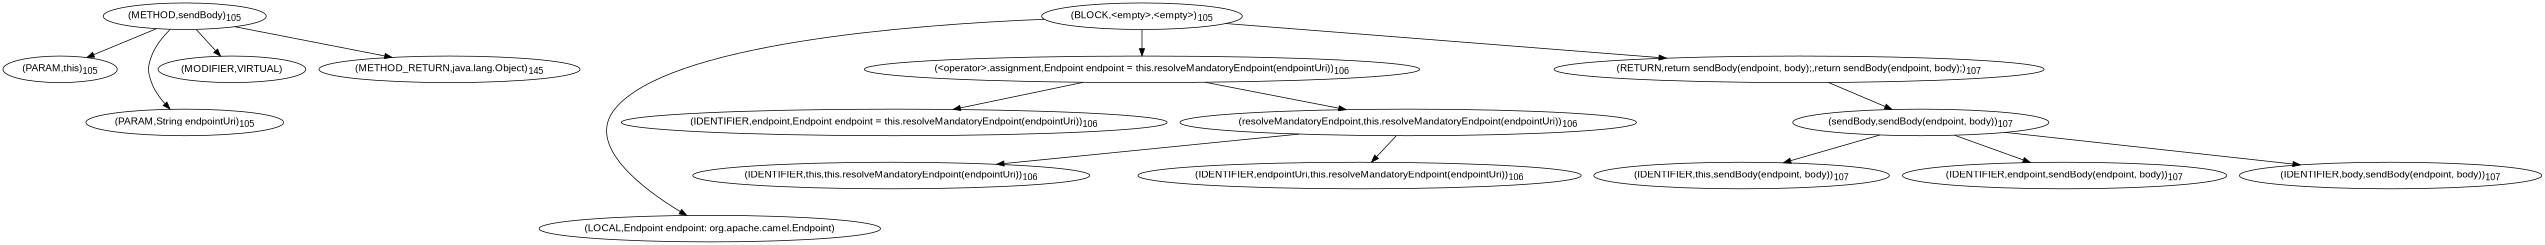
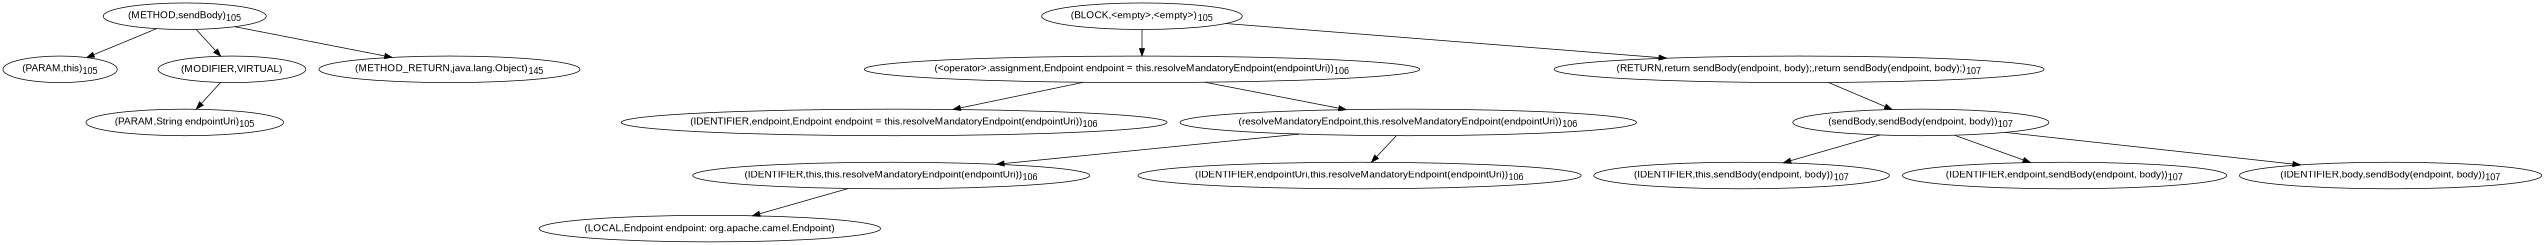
(755, 50) -> (804, 201)
(149, 66) -> (211, 93)
